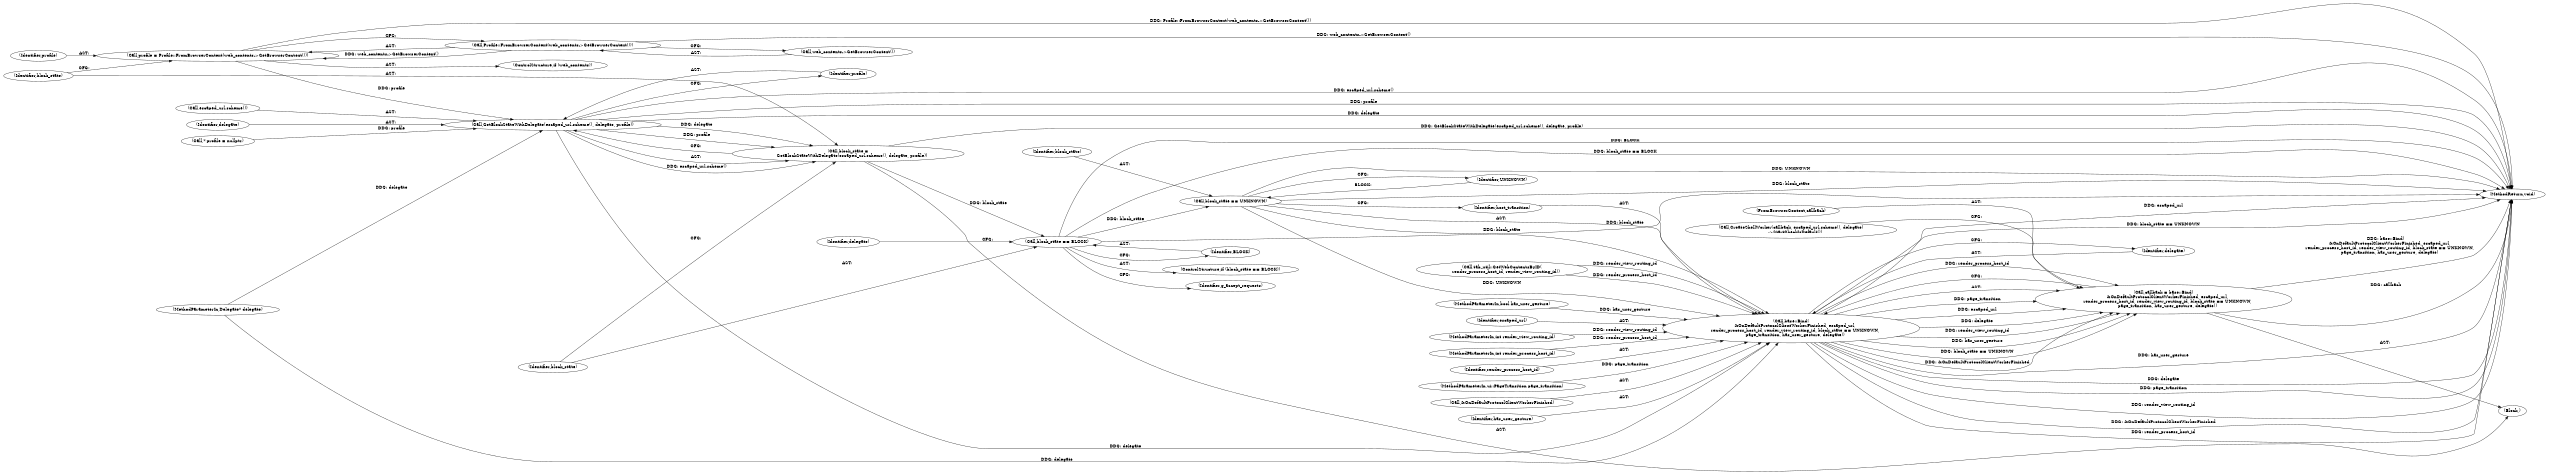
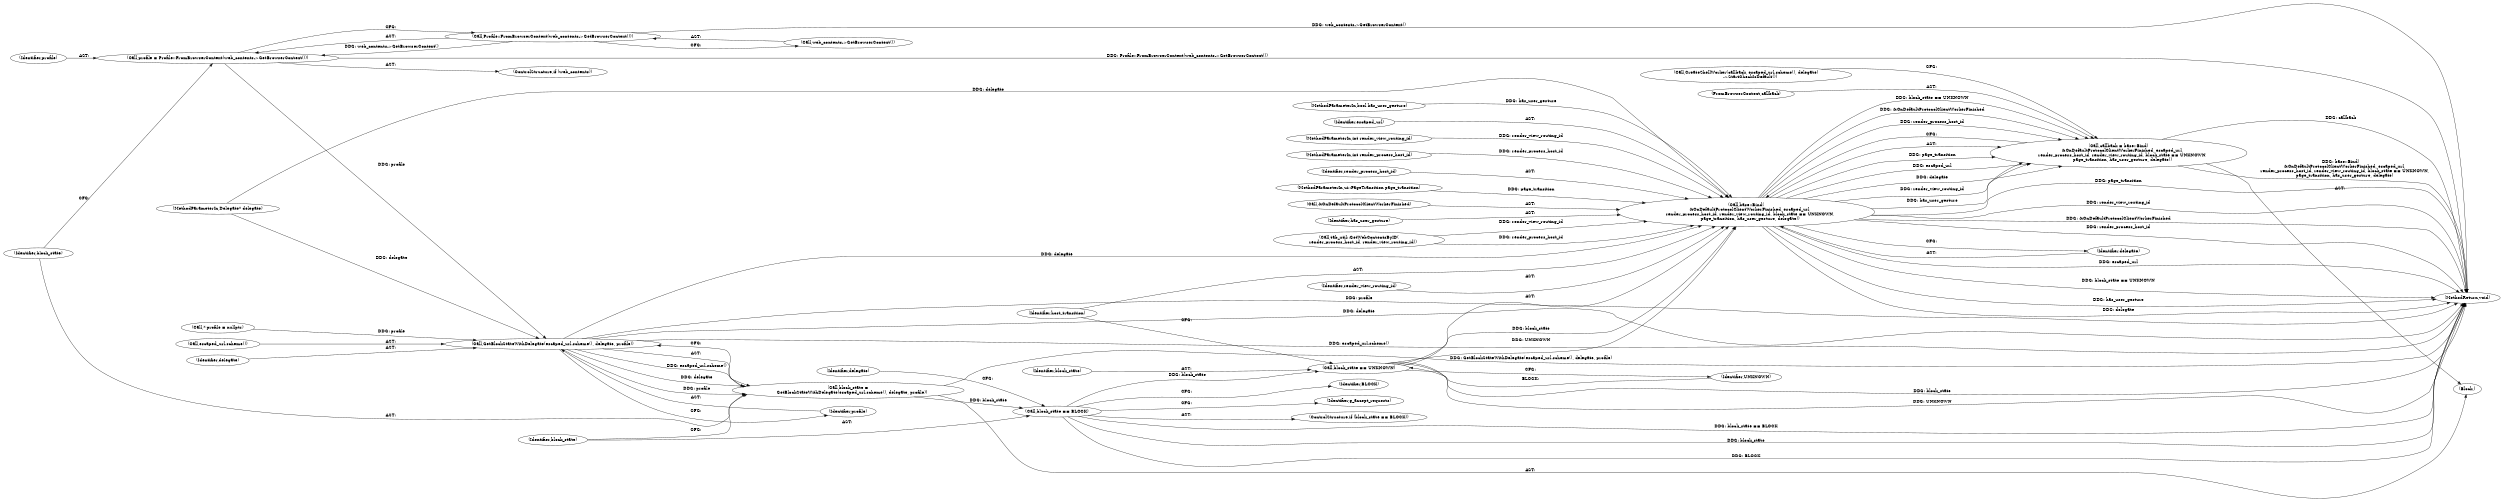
(1368, 207) -> (1206, 340)
(1149, 249) -> none
none -> (1359, 286)
